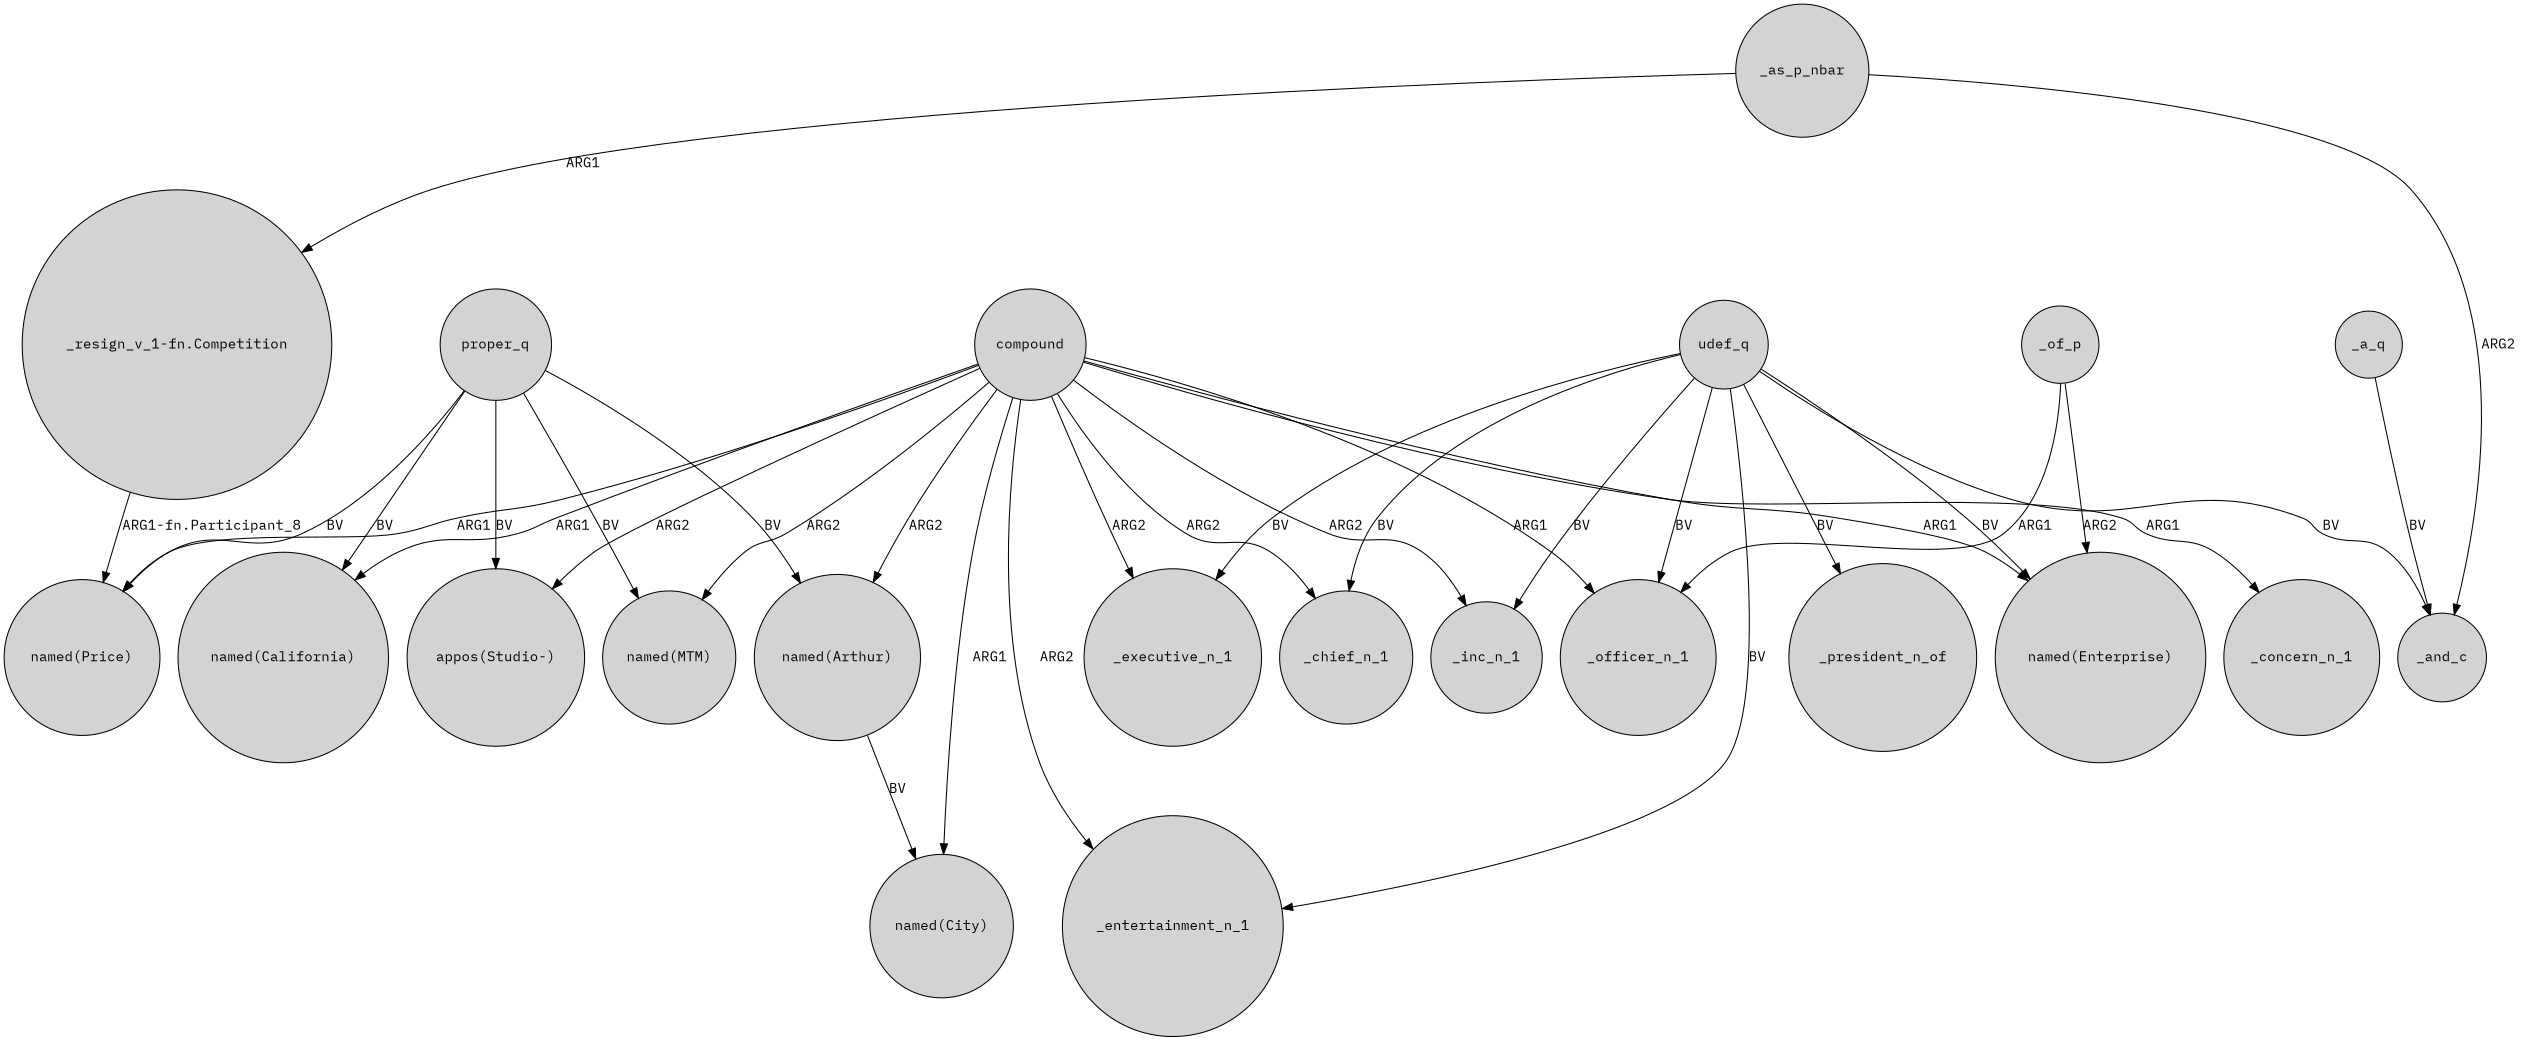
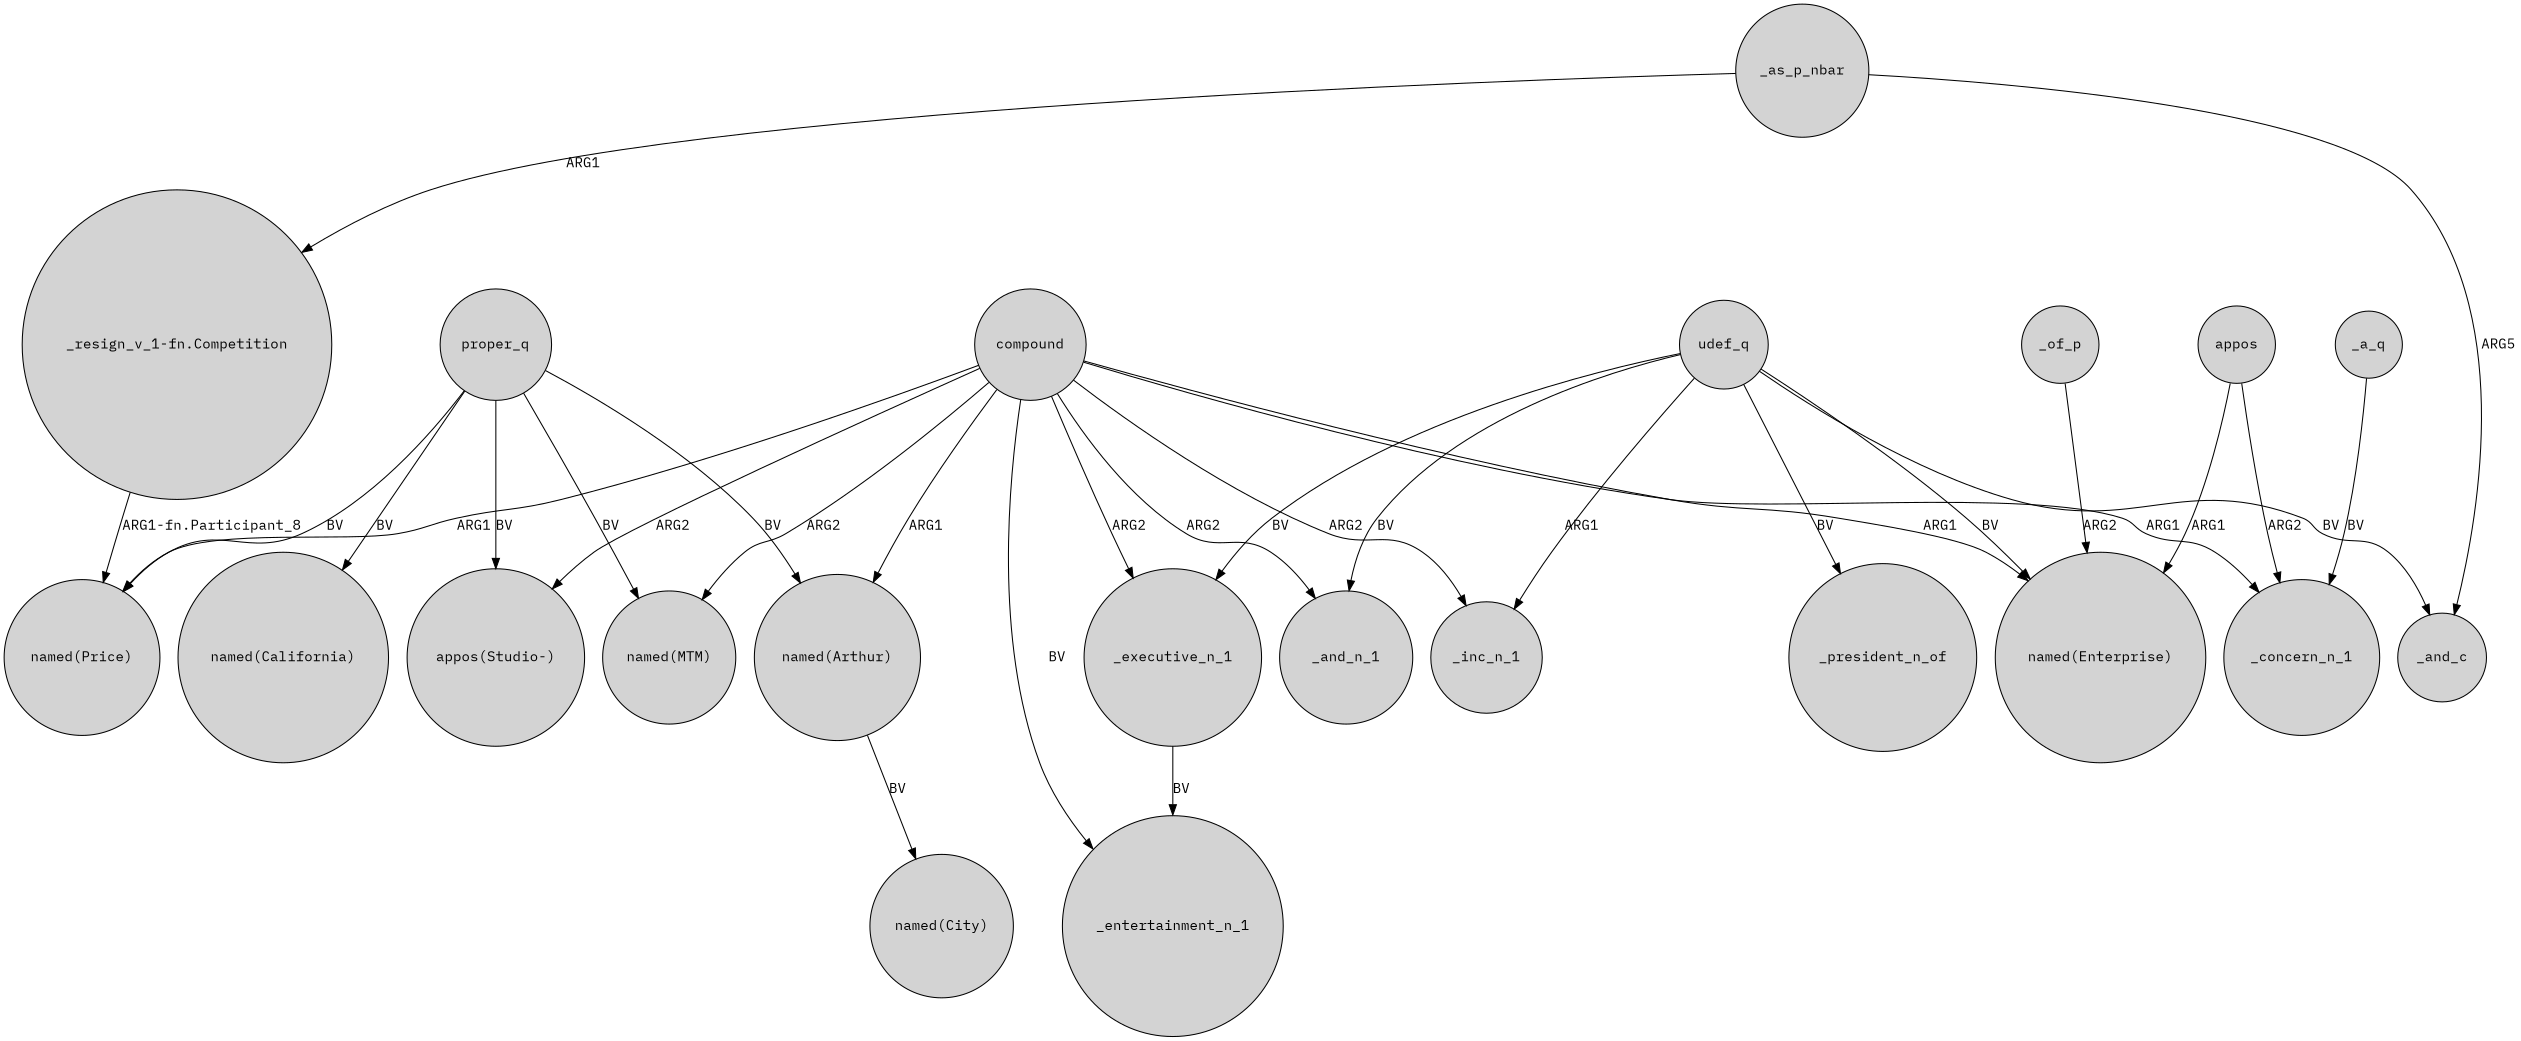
none -> (2237, 345)
(2499, 345) -> (2499, 345)
(655, 481) -> none
(2399, 492) -> (2355, 477)
(926, 526) -> (926, 526)
(1582, 526) -> (1582, 526)
(963, 618) -> none
(1057, 658) -> (1057, 658)
(1346, 658) -> (1346, 658)
(1638, 658) -> none
(1694, 790) -> (1173, 775)
